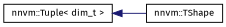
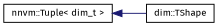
(185, 13) -> (180, 13)
